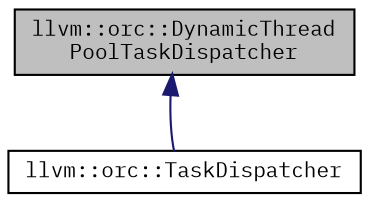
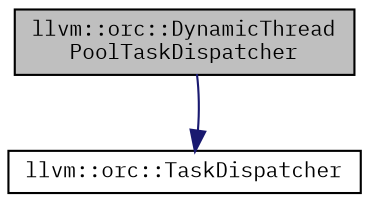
(171, 124) -> (199, 102)
